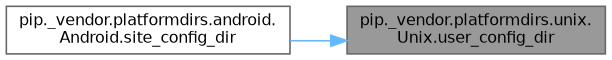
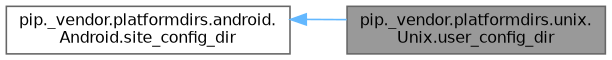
(310, 41) -> (326, 19)
